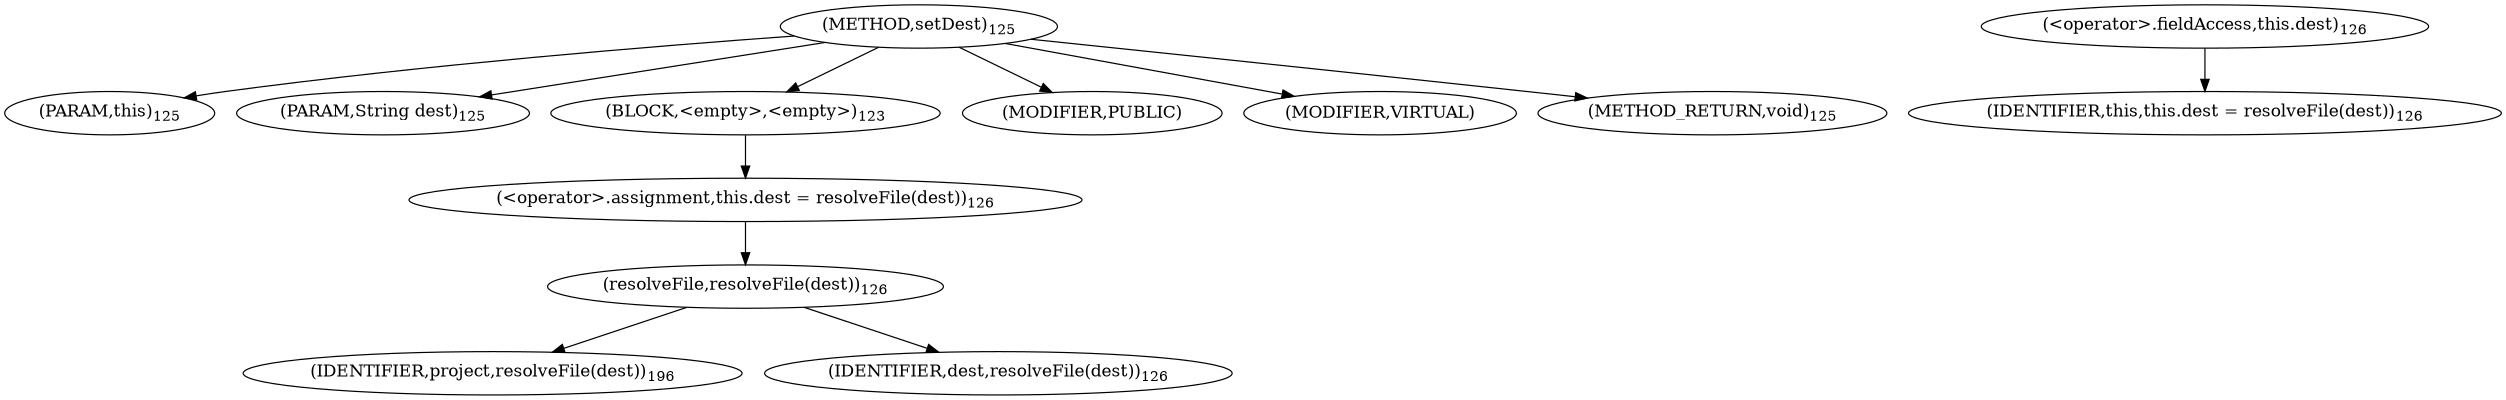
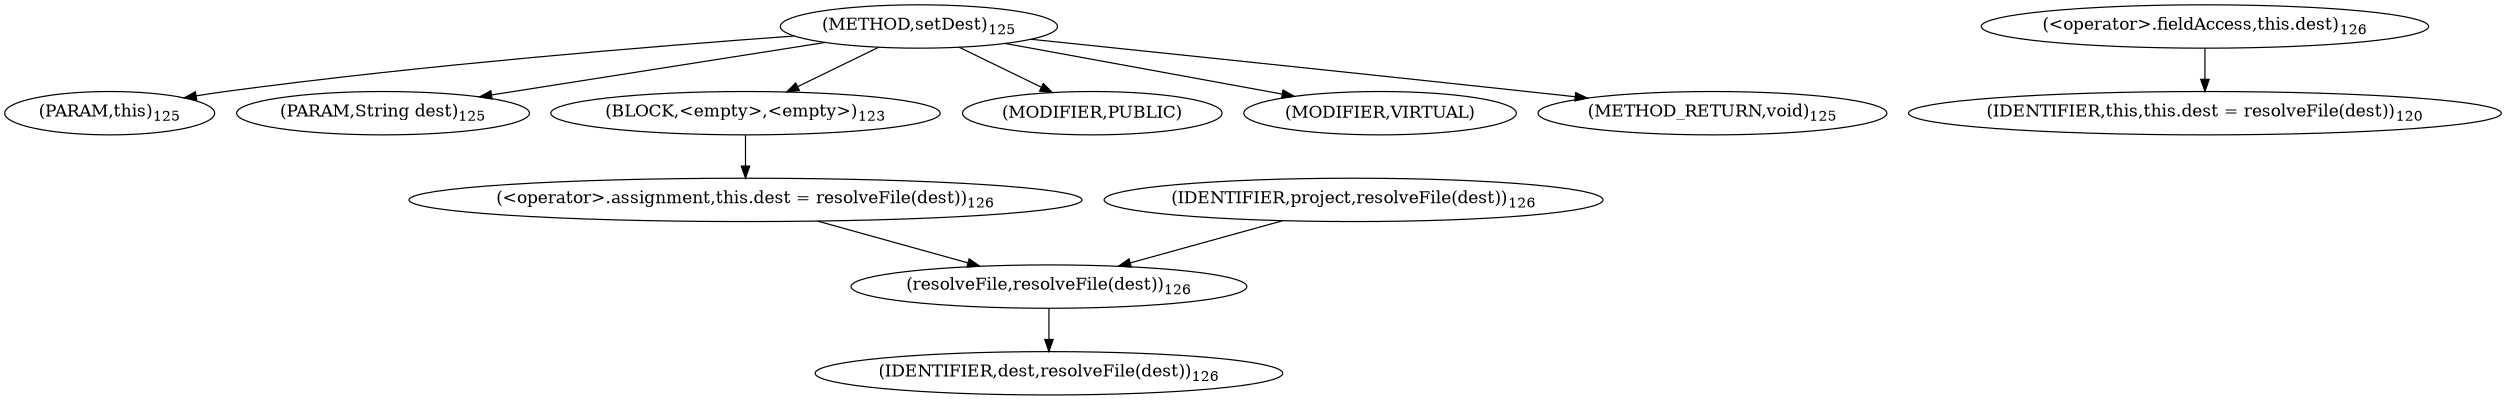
(2410, 111) -> (2410, 111)
(625, 328) -> (1206, 242)
(661, 371) -> (1522, 198)
